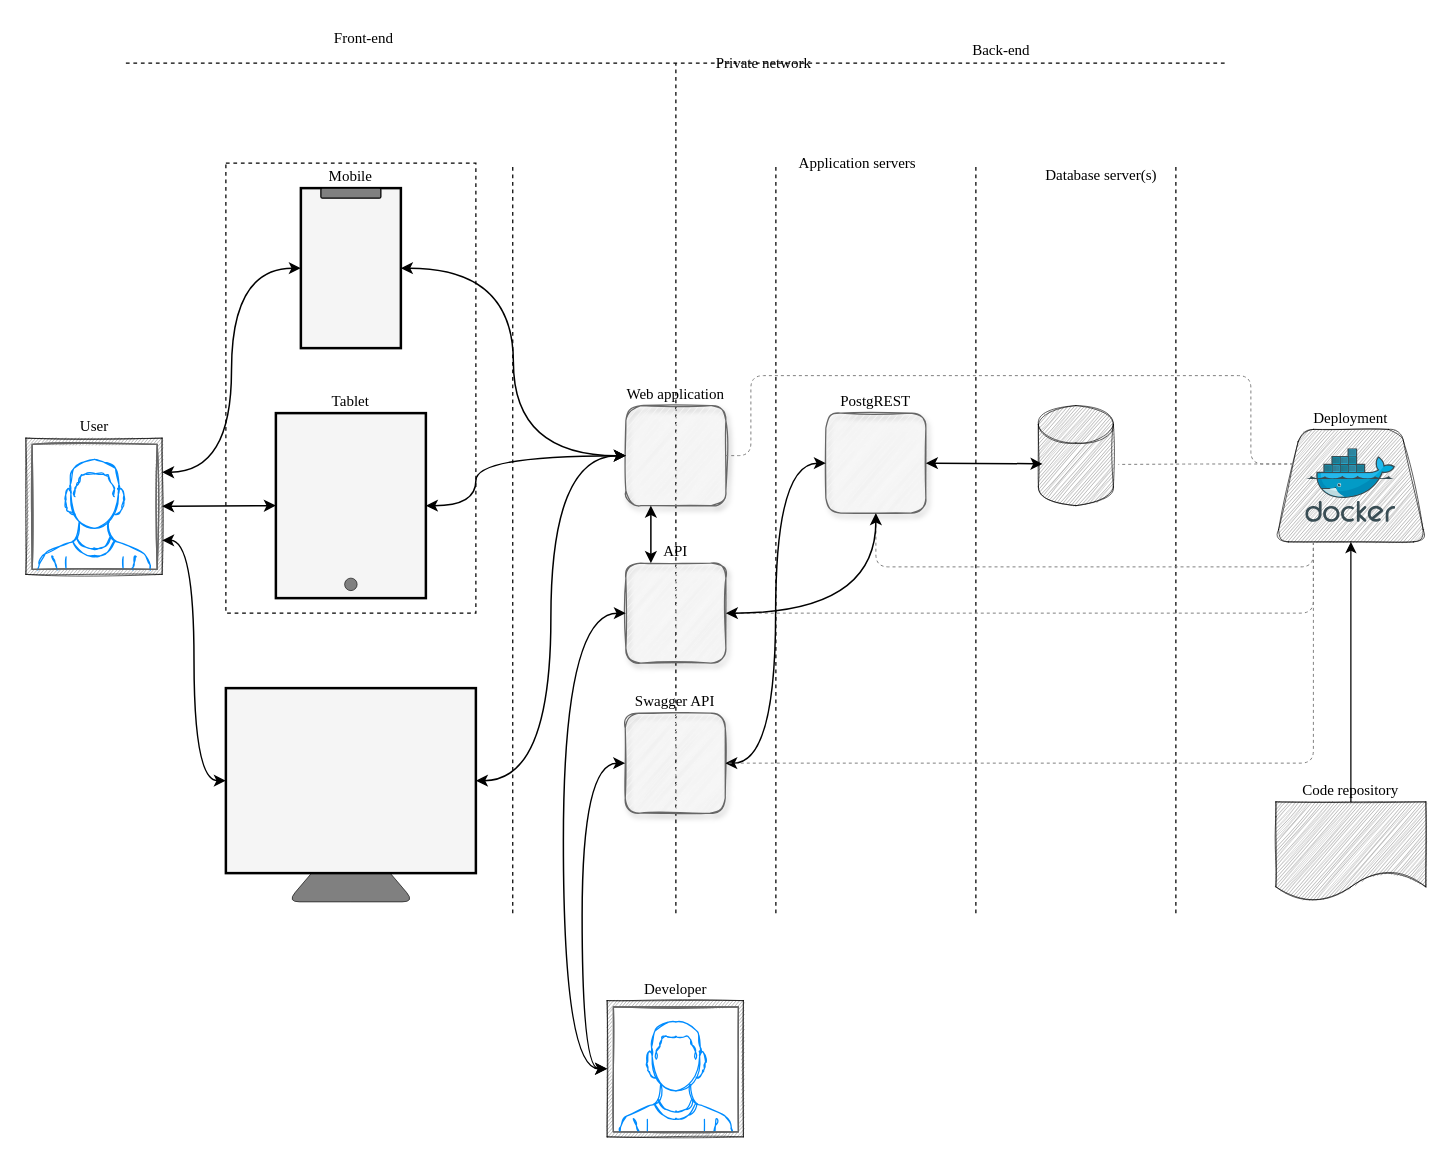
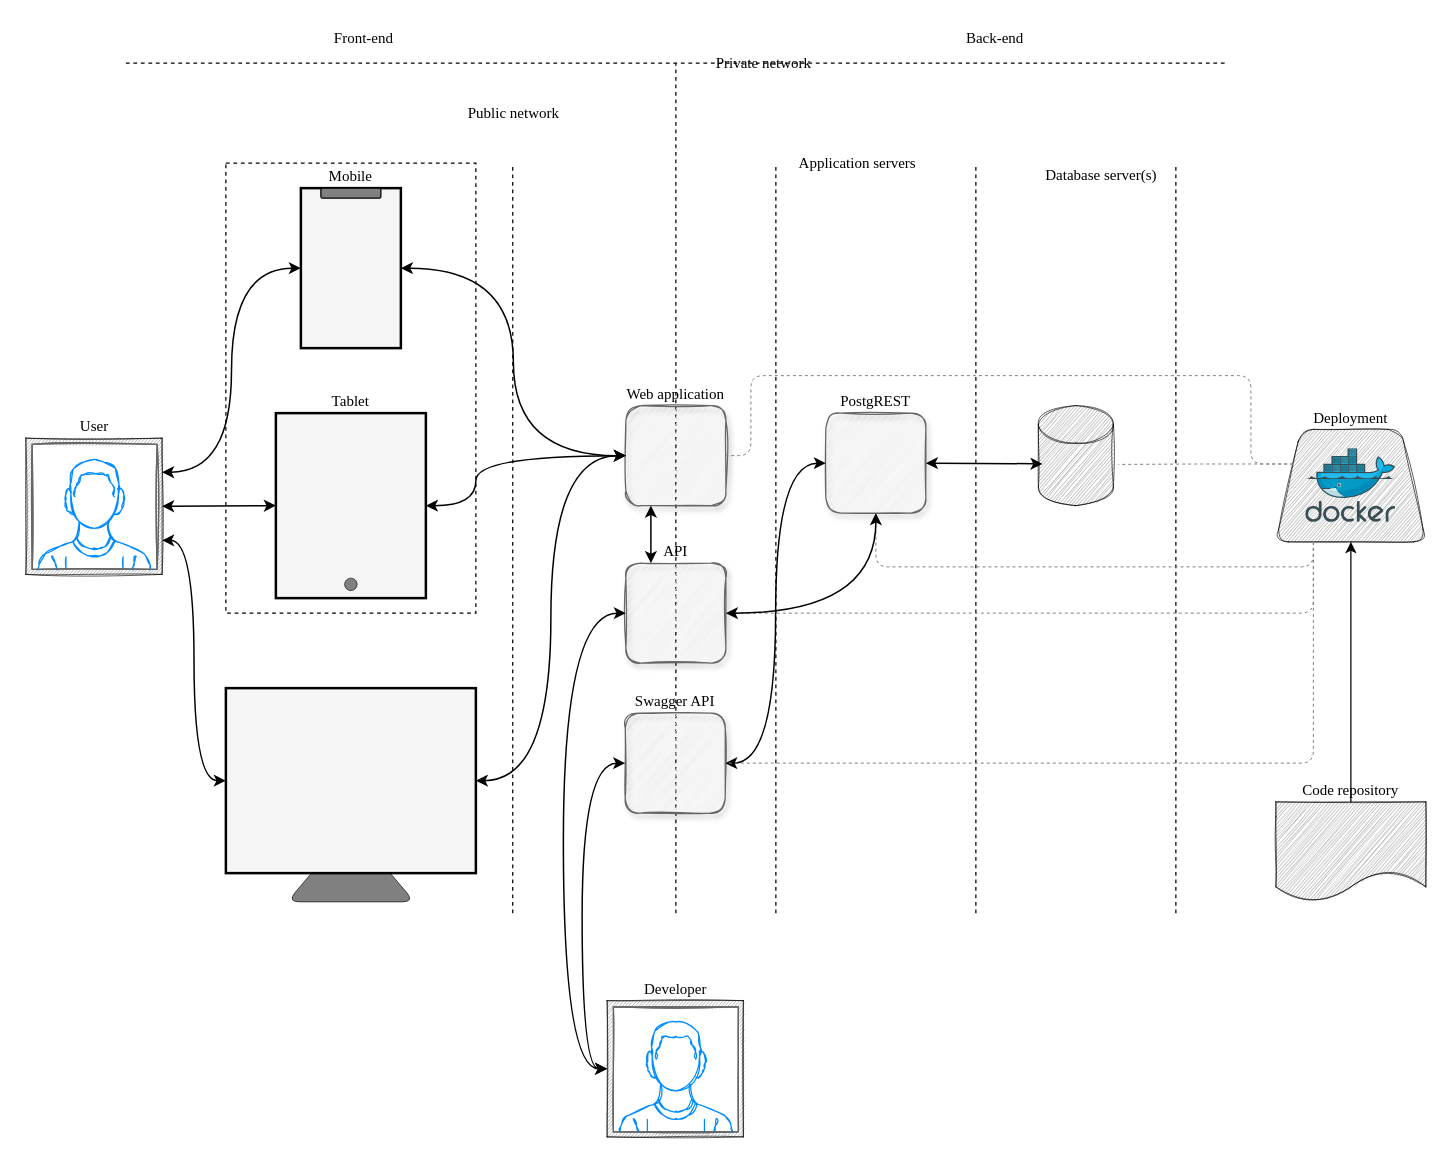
(1001, 51) -> (994, 38)
none -> (513, 113)
